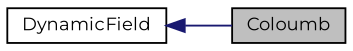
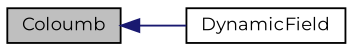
(209, 26) -> (163, 26)
